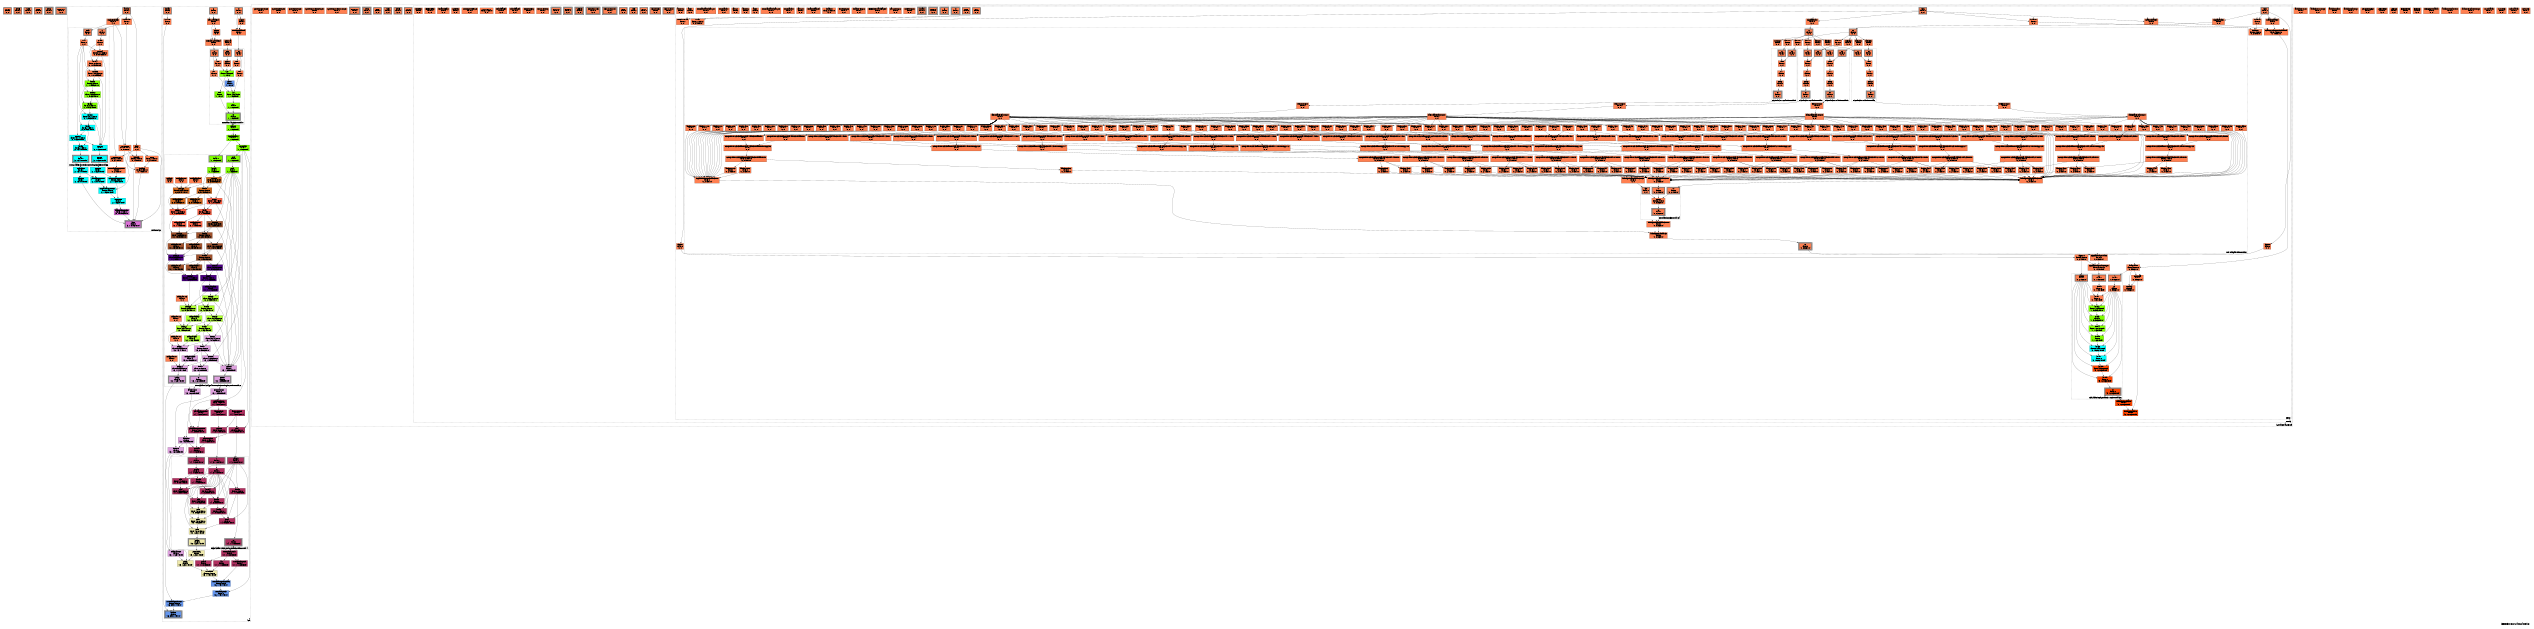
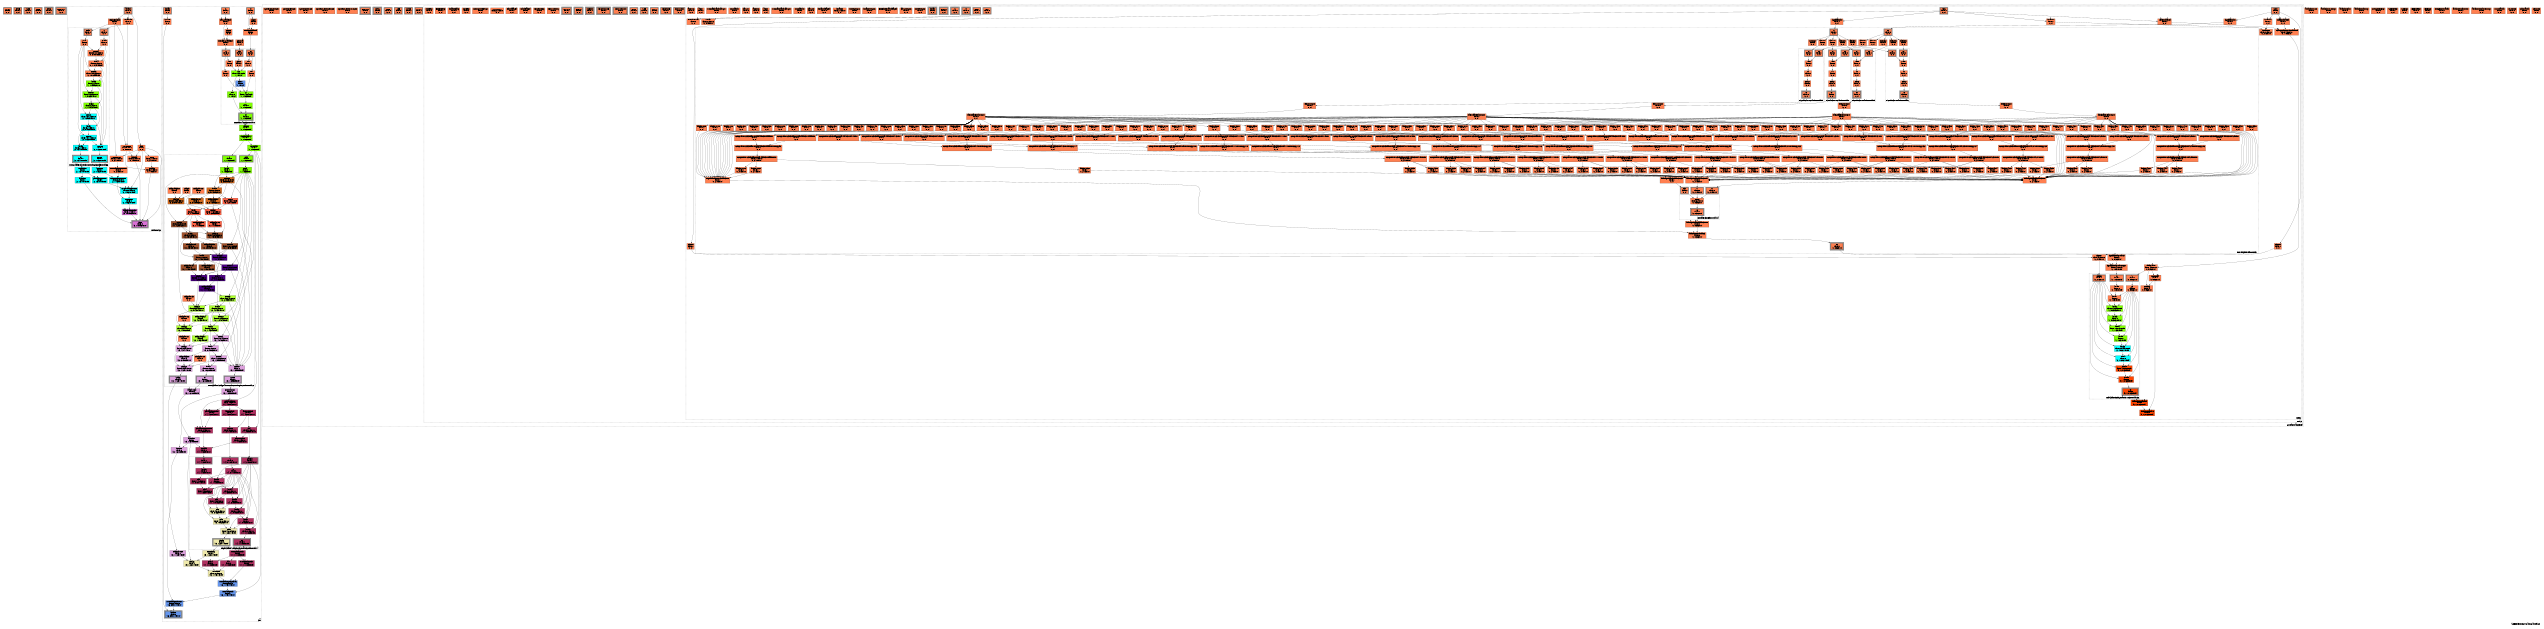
(198, 185) -> (224, 191)
(232, 506) -> (247, 526)
